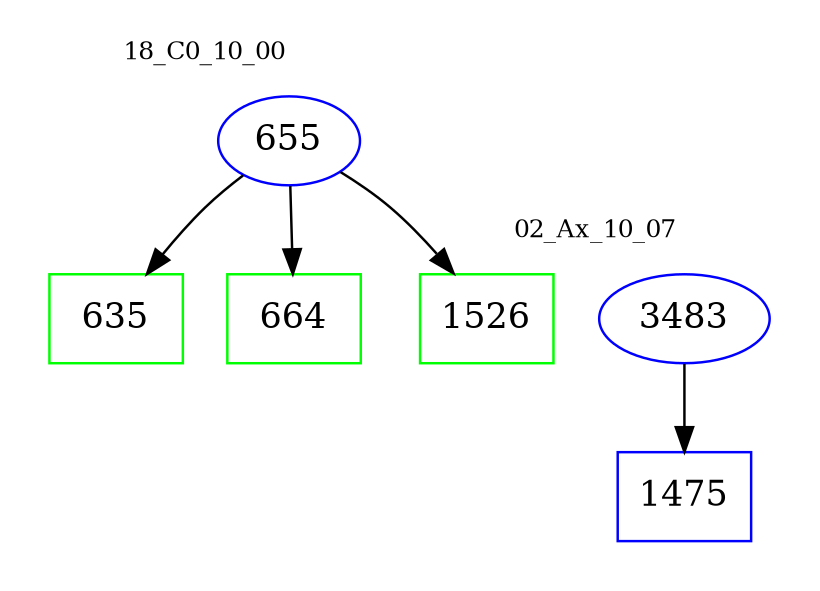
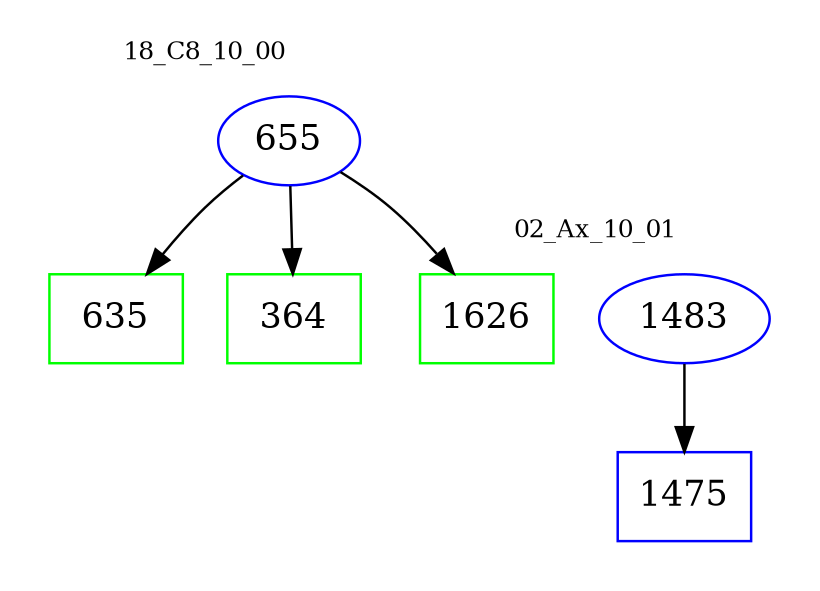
(205, 53) -> (205, 53)
(595, 231) -> (595, 231)
(294, 319) -> (294, 319)
(487, 319) -> (487, 319)
(684, 319) -> (684, 319)
